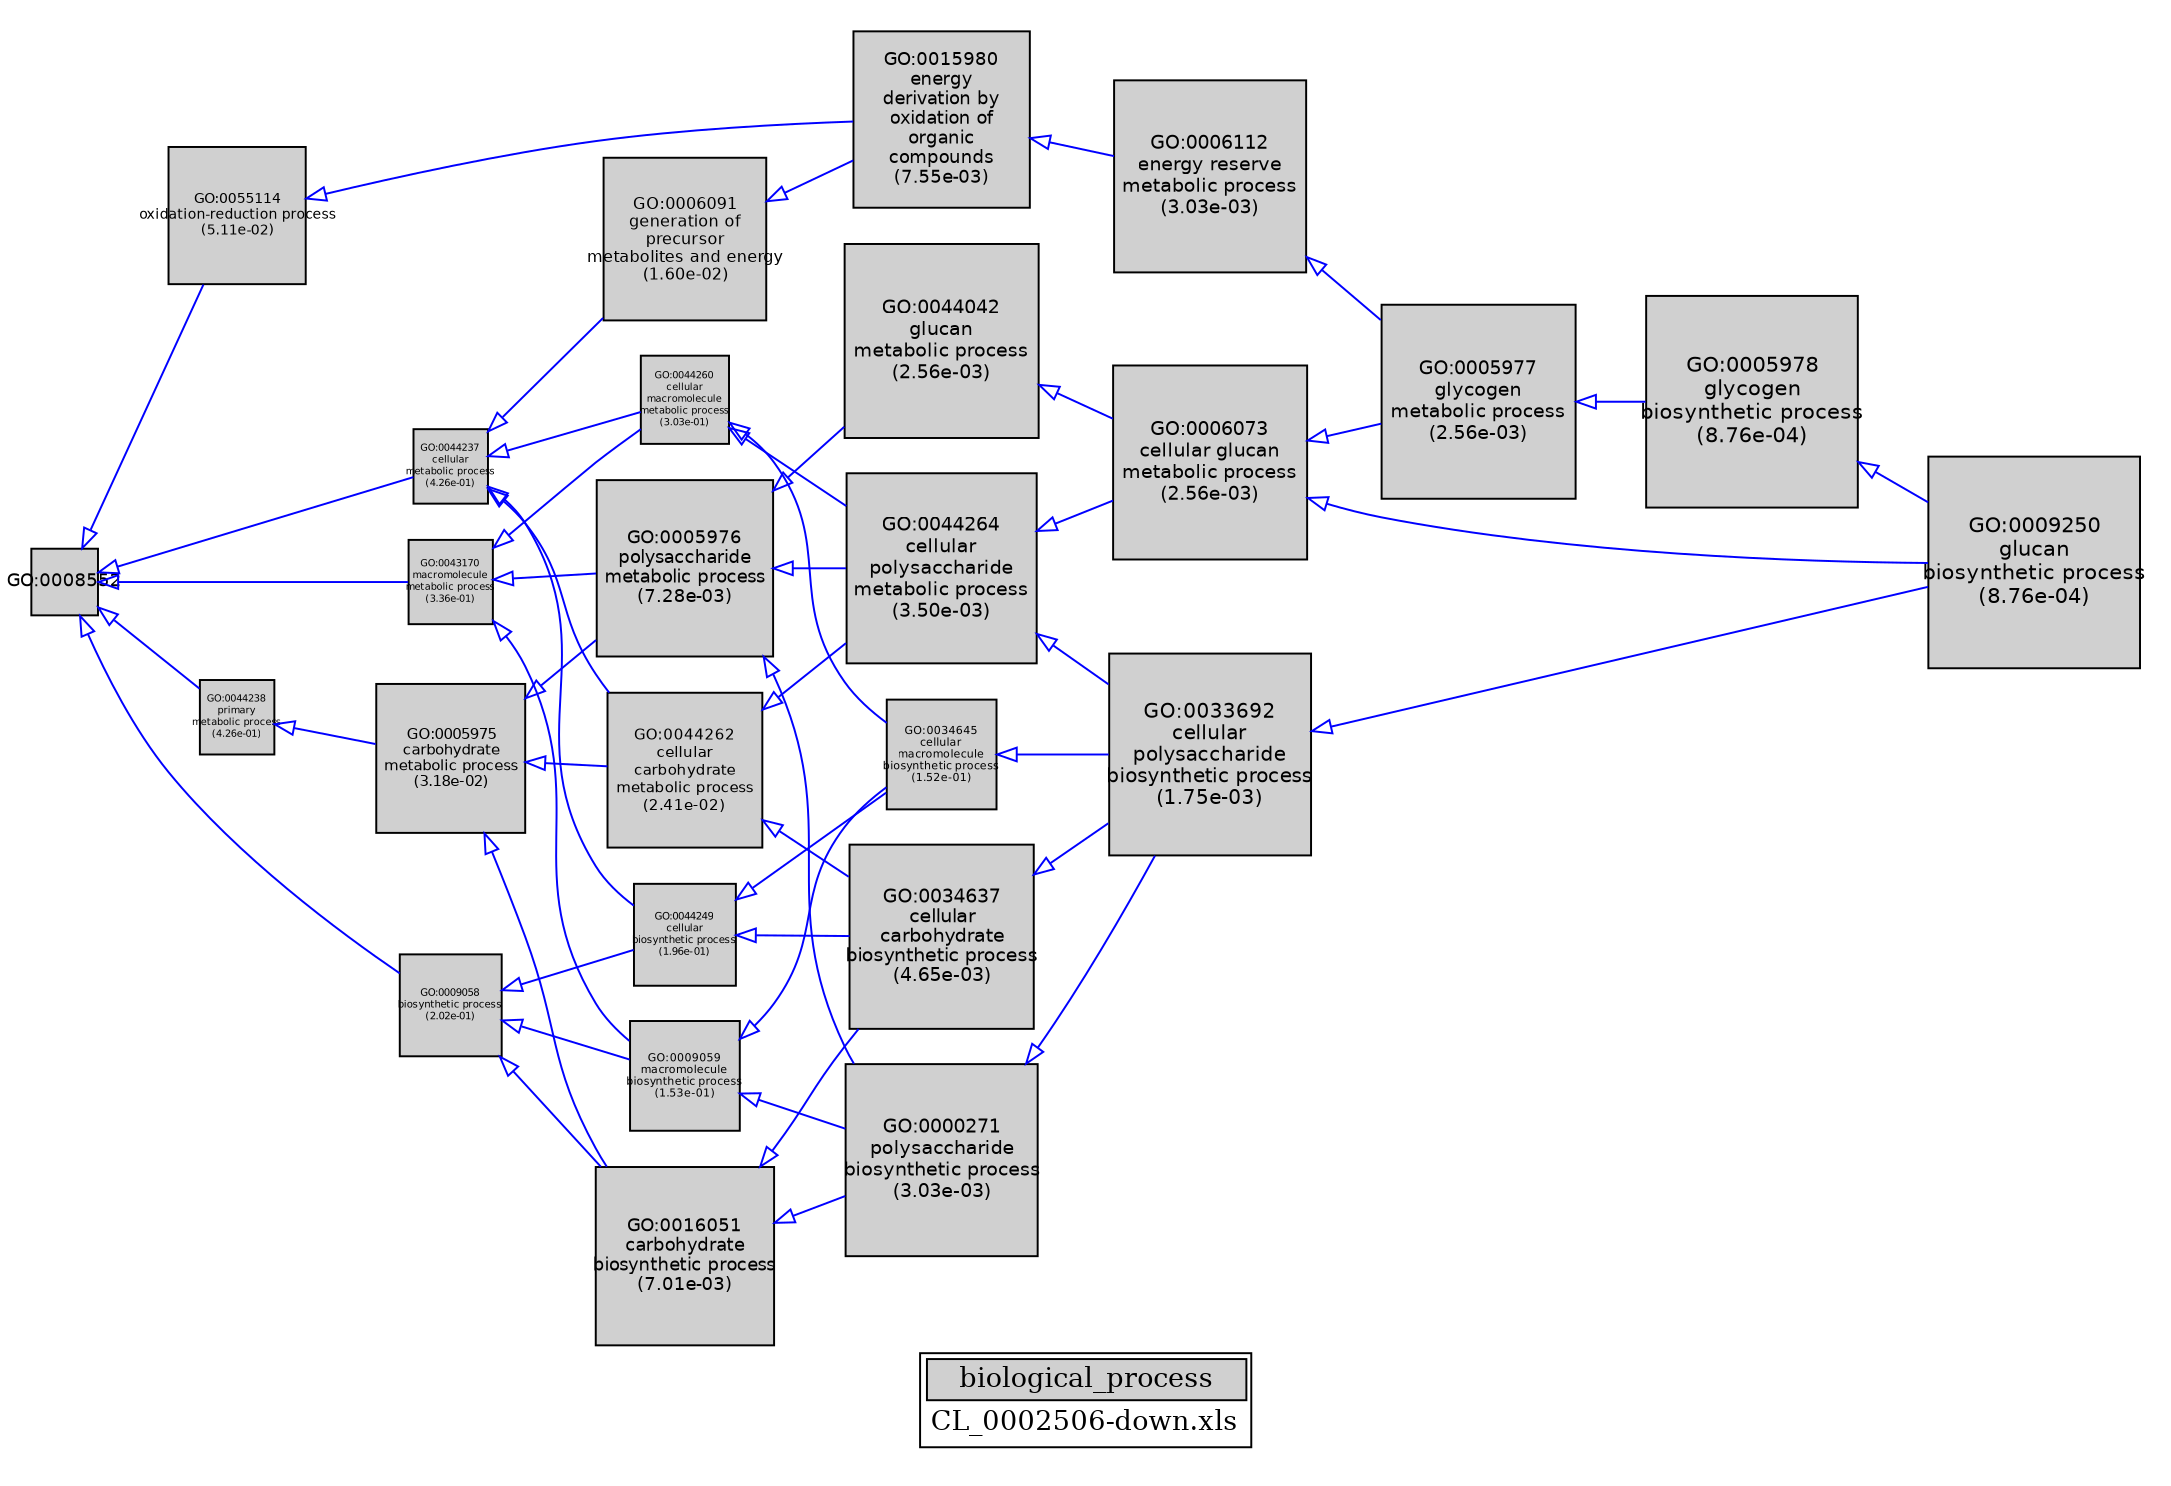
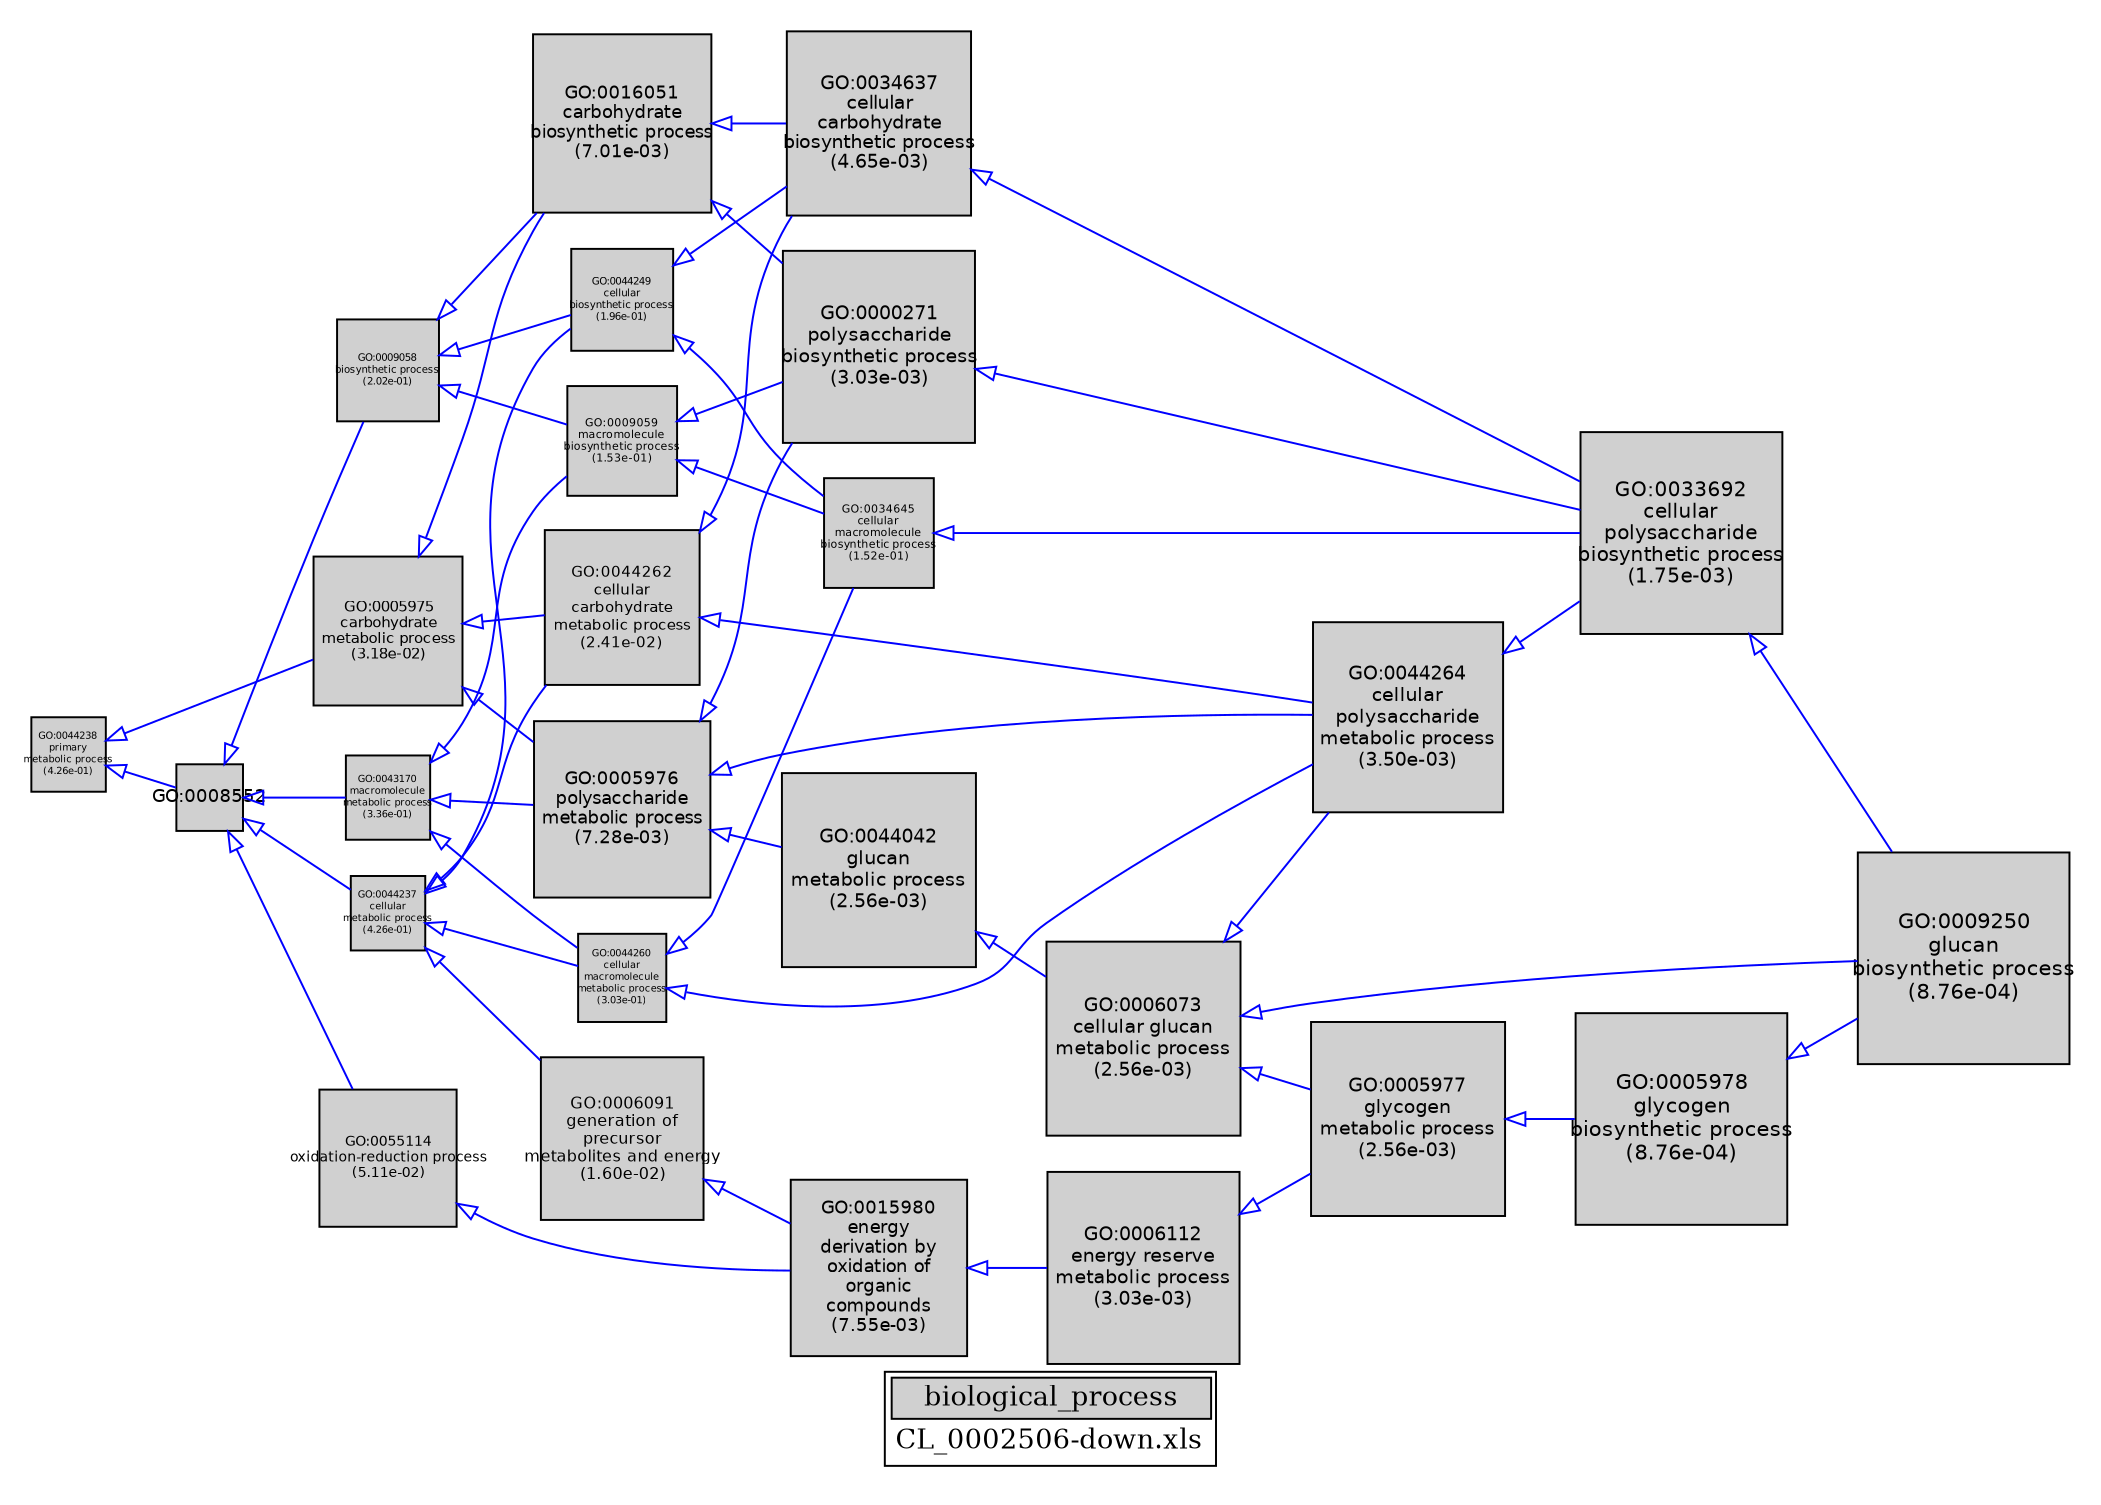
(1084, 512) -> (1283, 869)
(157, 654) -> (150, 780)
